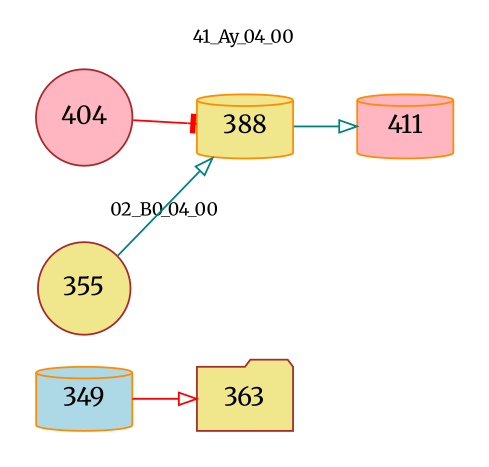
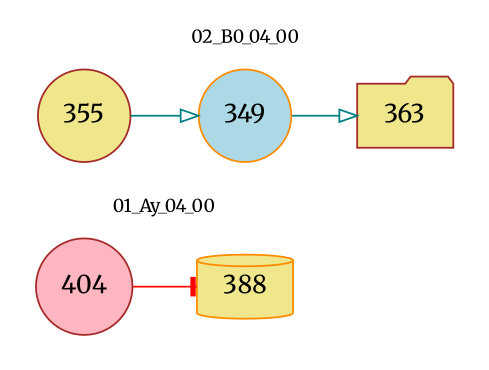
(244, 38) -> (164, 207)
(405, 126) -> none
(159, 214) -> (155, 116)
(84, 399) -> (245, 116)
(155, 399) -> (316, 116)
